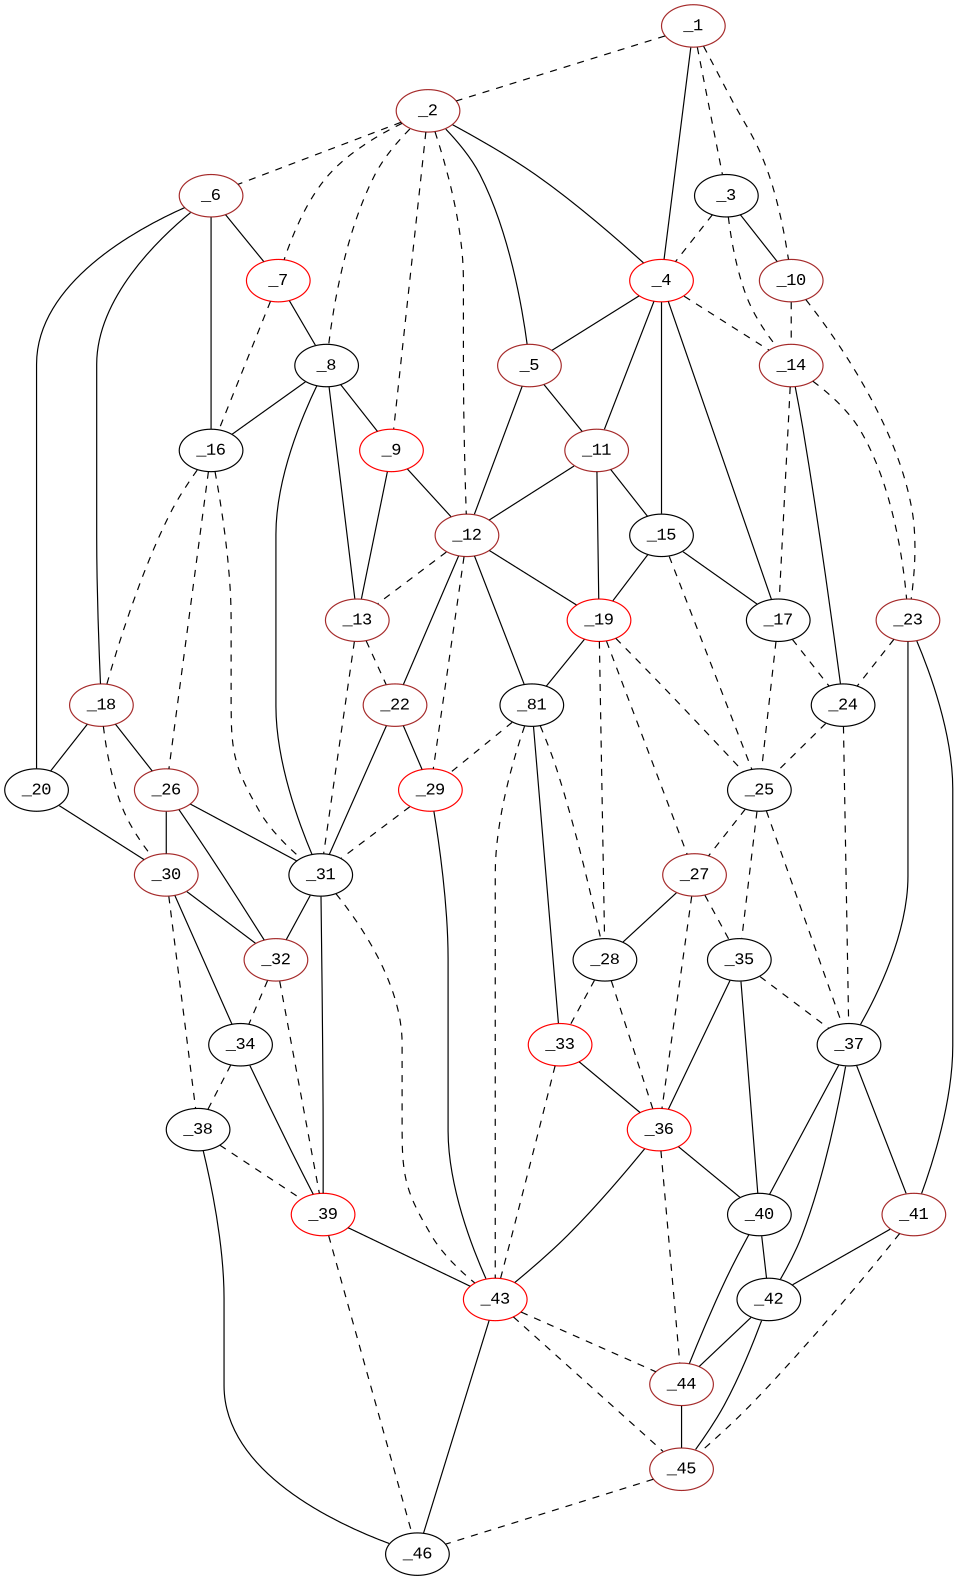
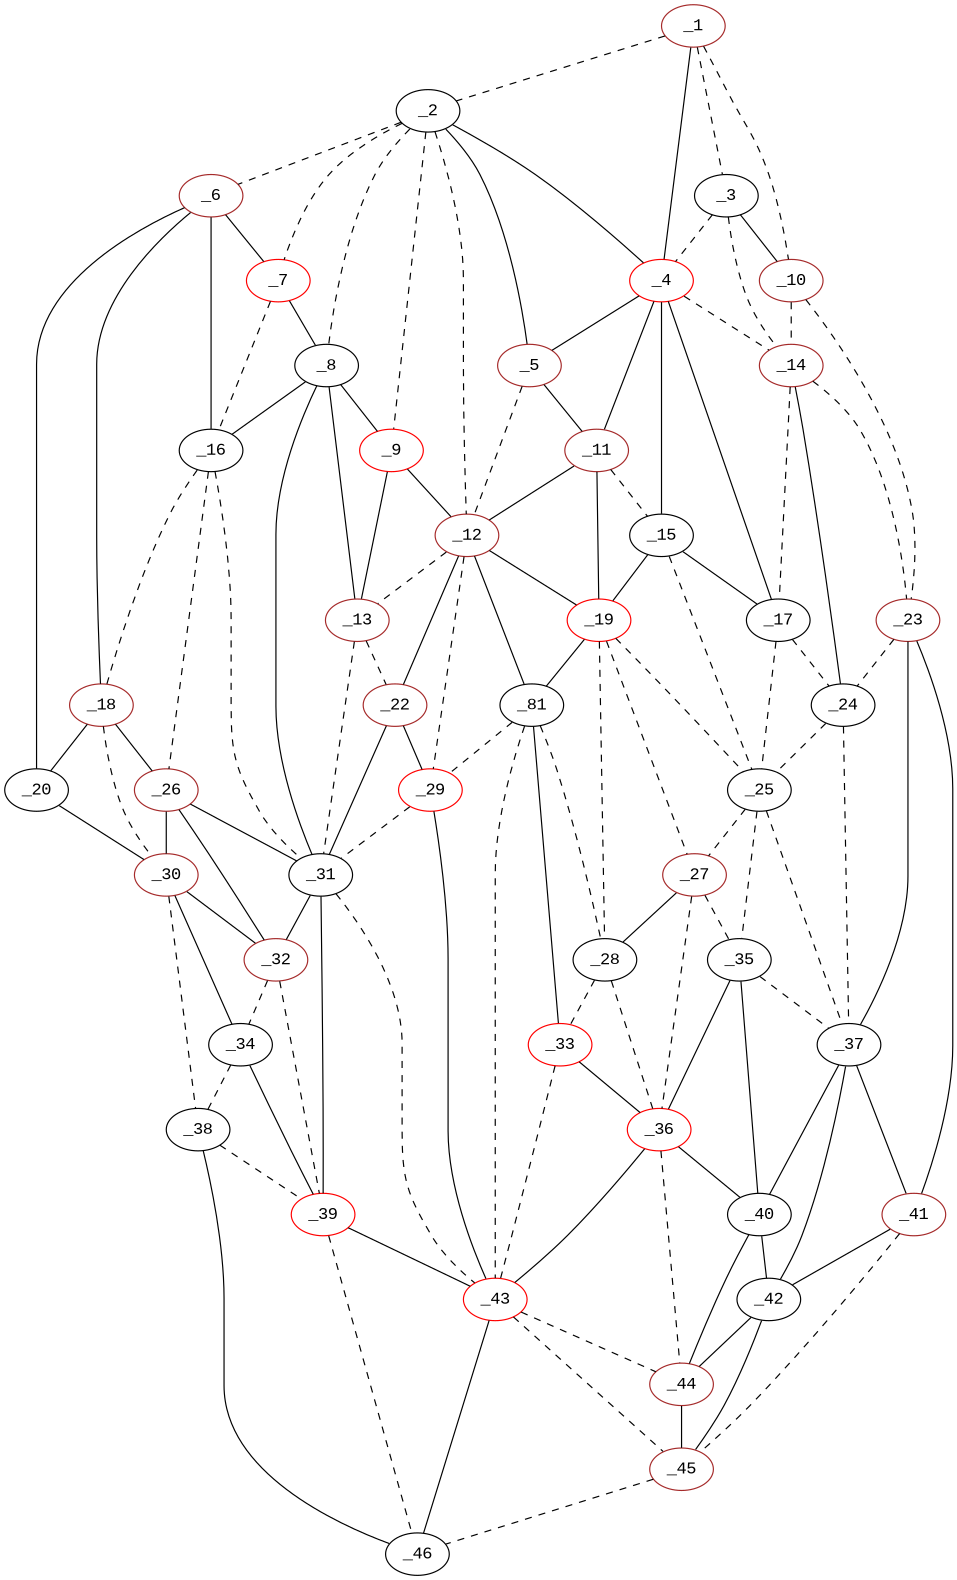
(428, 111) -> (428, 111)
(498, 450) -> (498, 450)
(629, 493) -> (629, 493)
